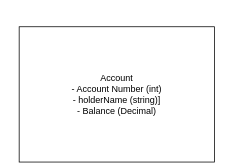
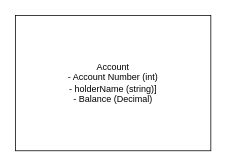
(117, 94) -> (113, 83)
